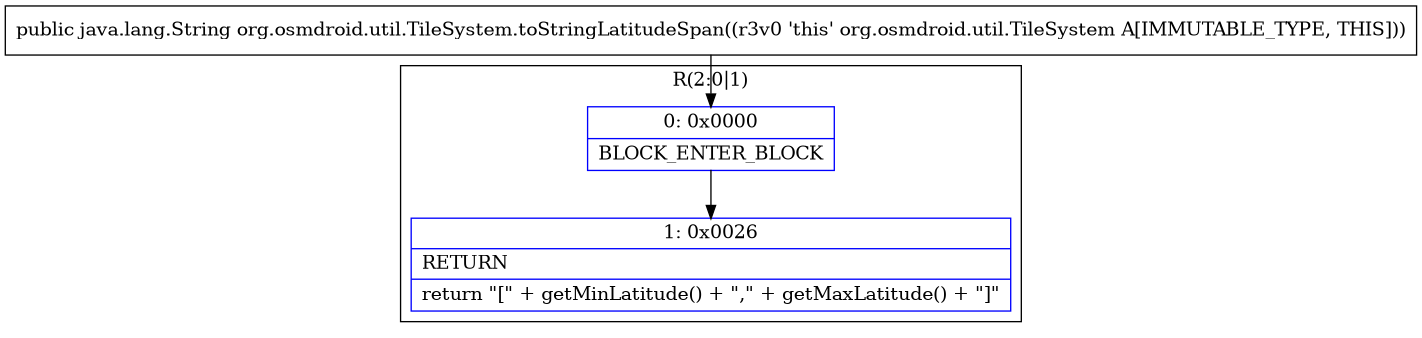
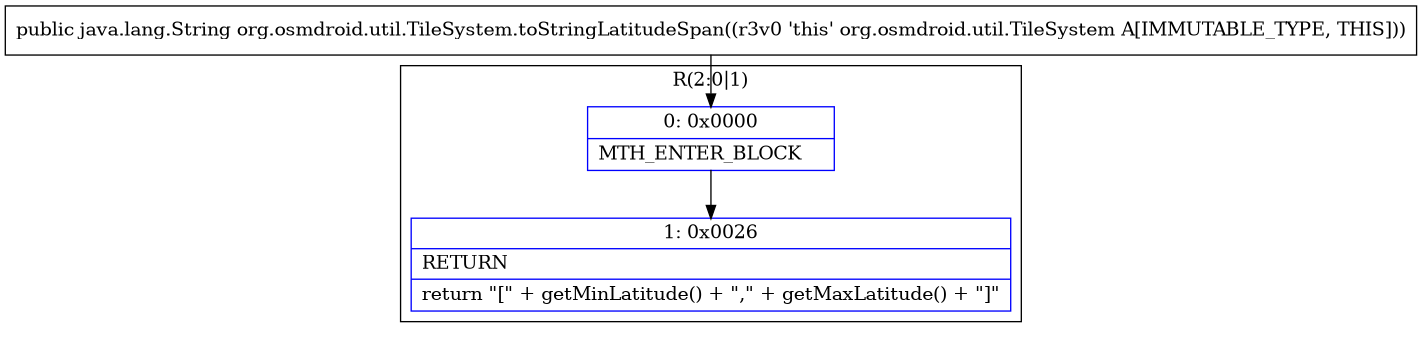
(711, 154) -> (700, 154)
